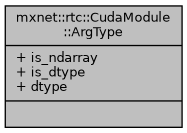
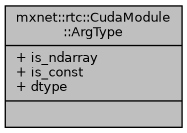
(51, 73) -> (50, 73)
